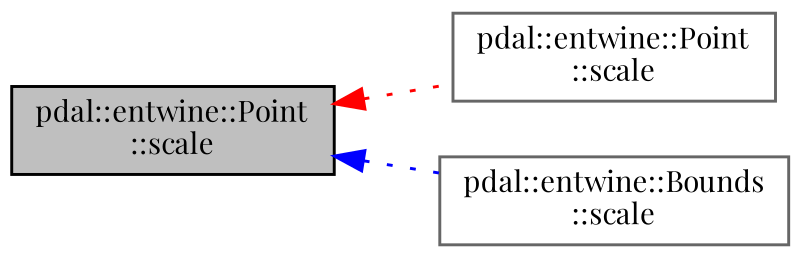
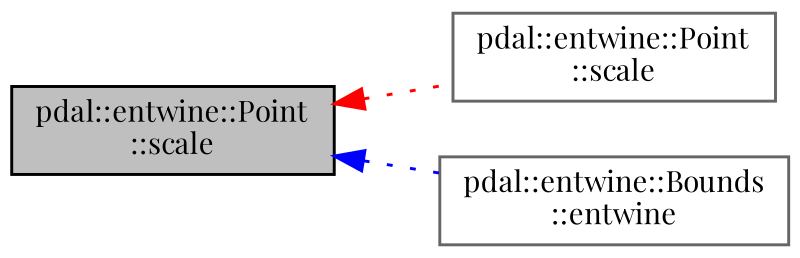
(614, 201) -> (614, 201)
